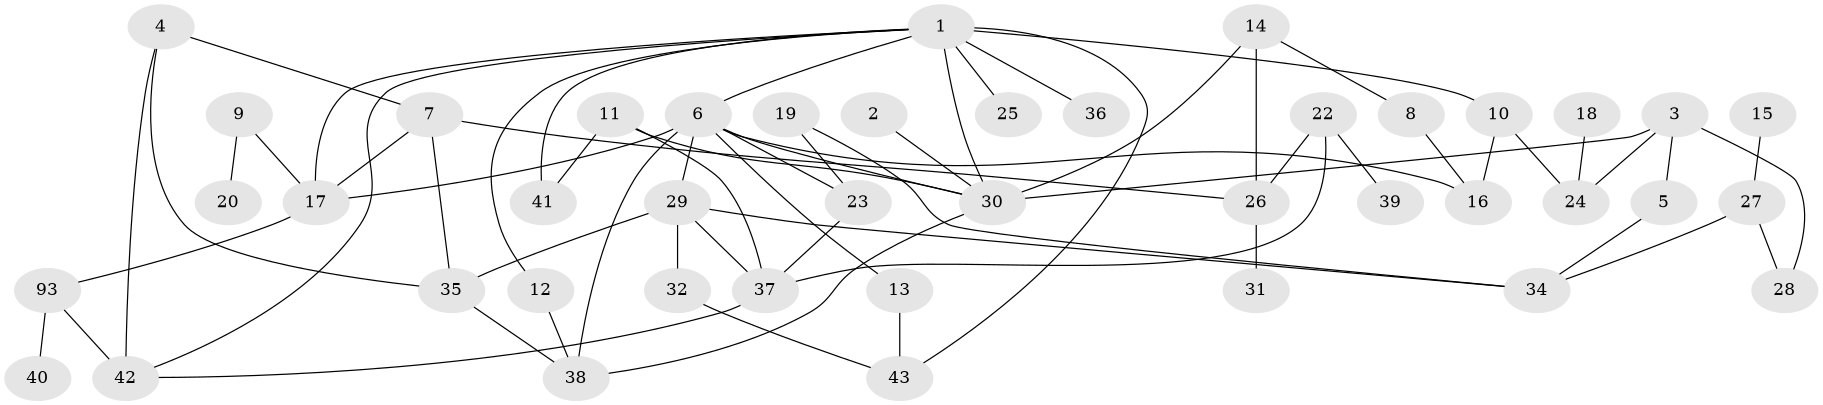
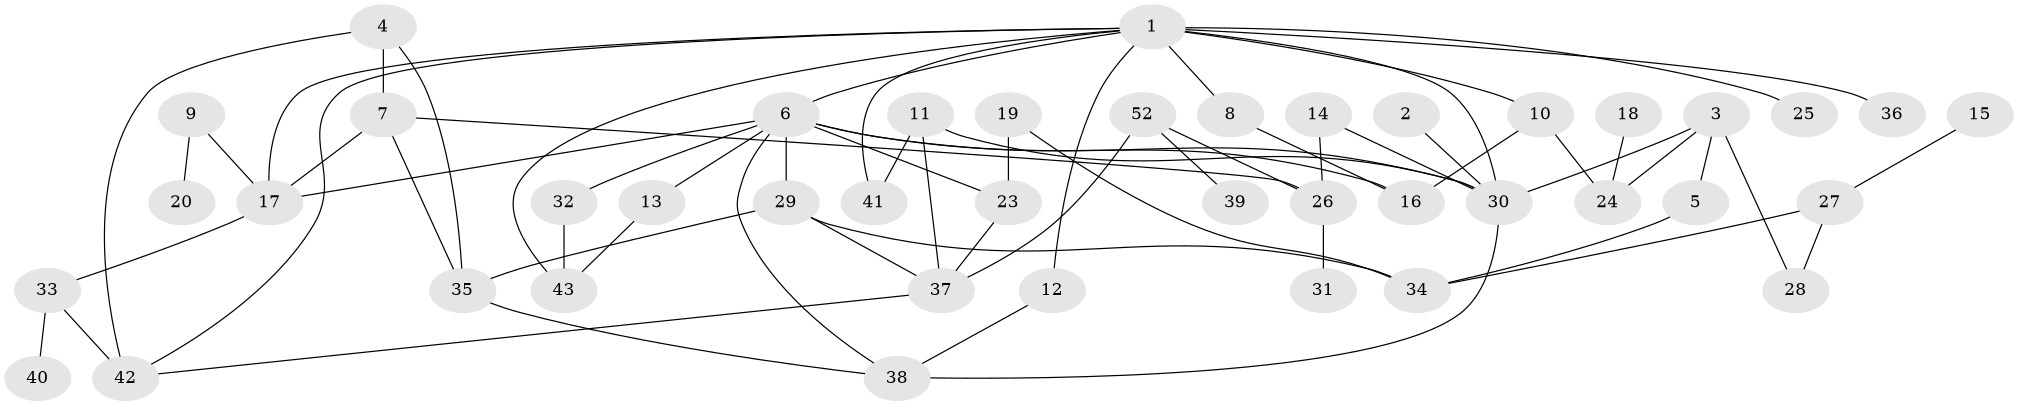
(1352, 81) -> (1192, 71)
(1323, 115) -> (1143, 115)
(678, 247) -> (673, 155)
(48, 291) -> (48, 291)
